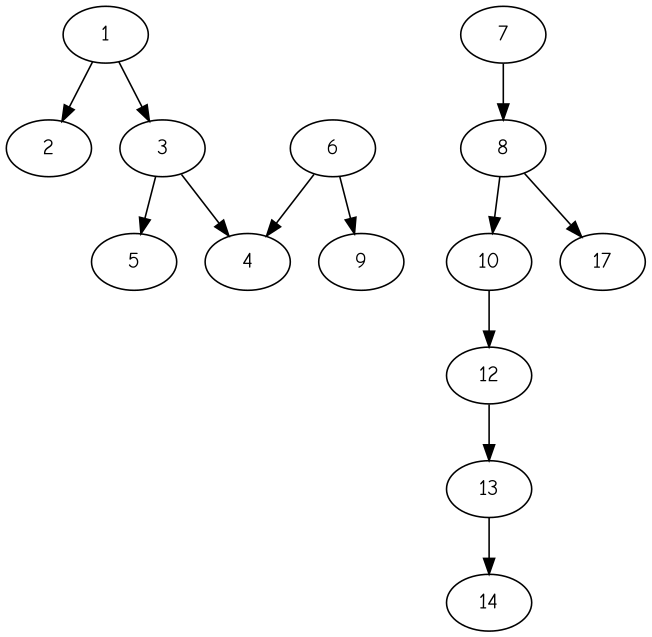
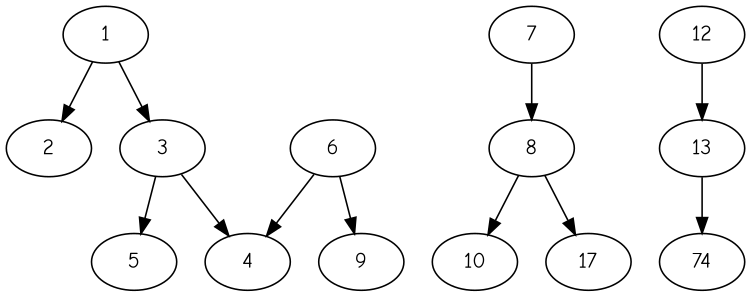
(489, 311) -> none
(489, 603) -> (702, 262)
